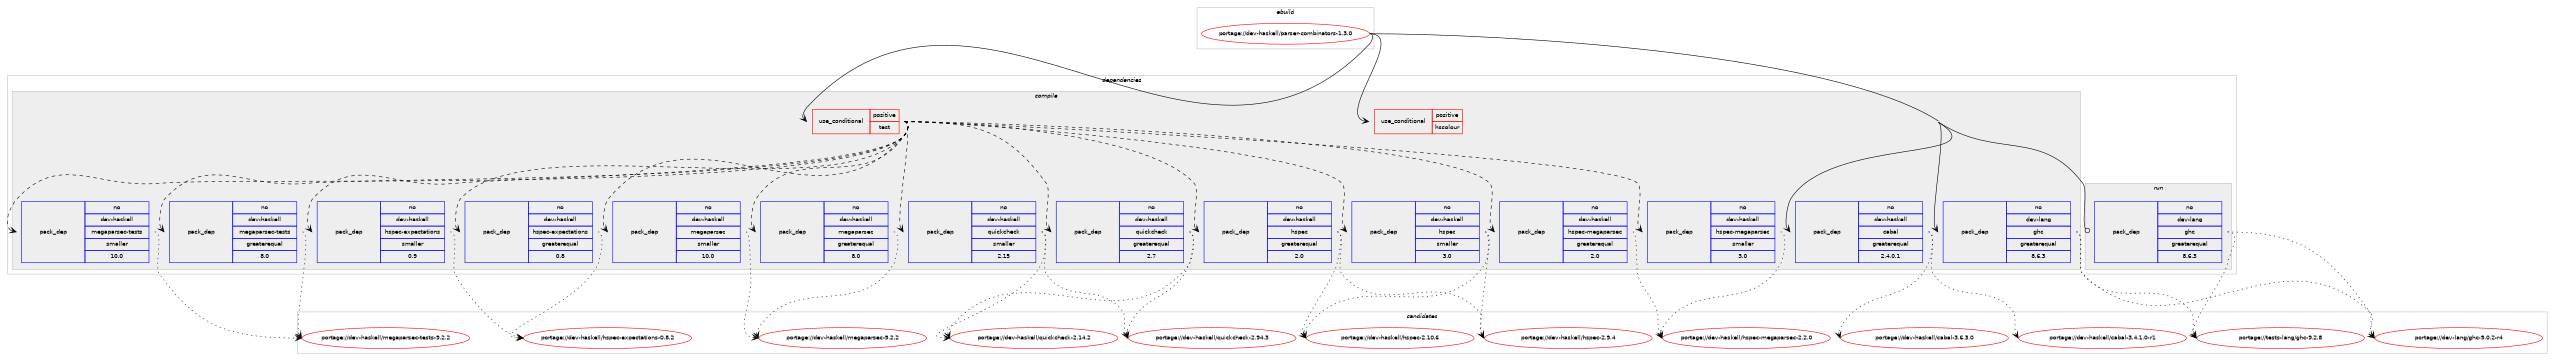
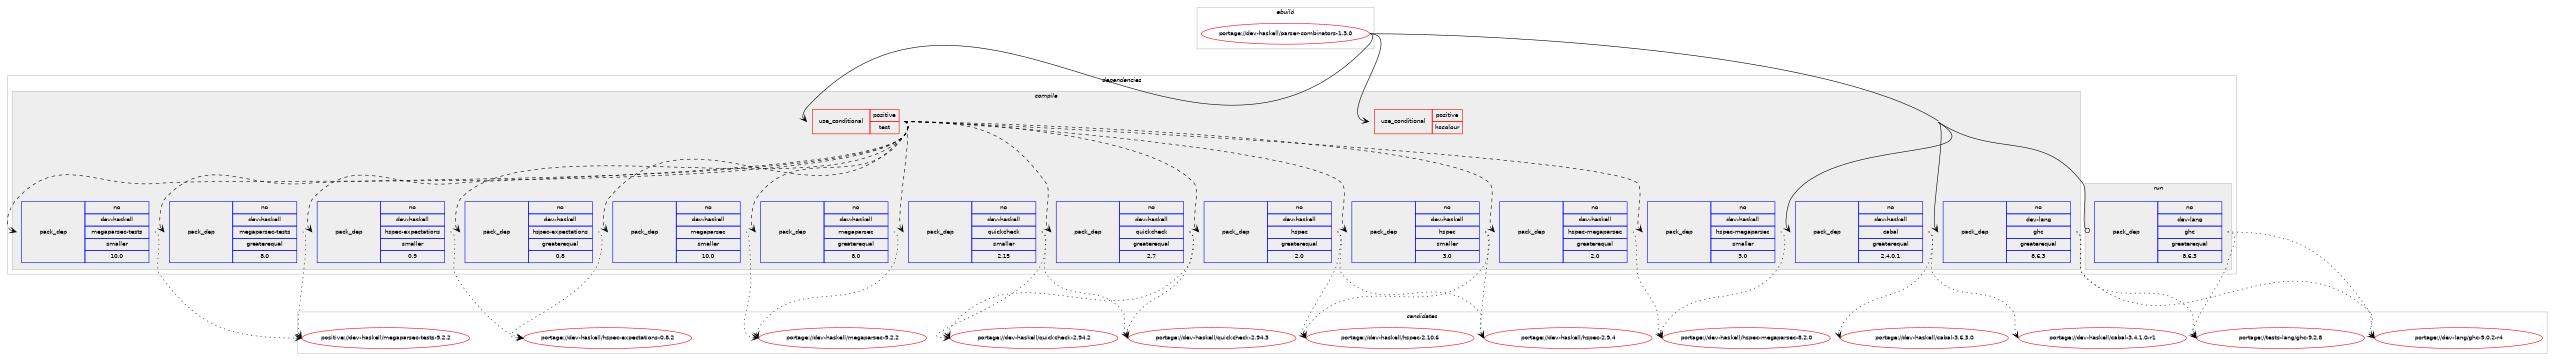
(386, 338) -> (386, 338)
(1034, 338) -> (1034, 338)
(1746, 338) -> (1746, 338)
